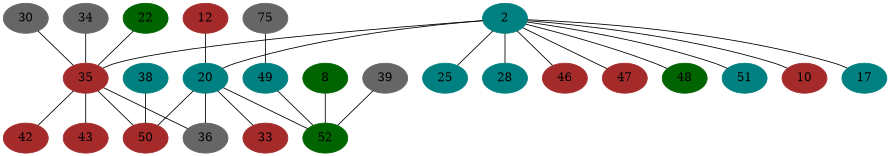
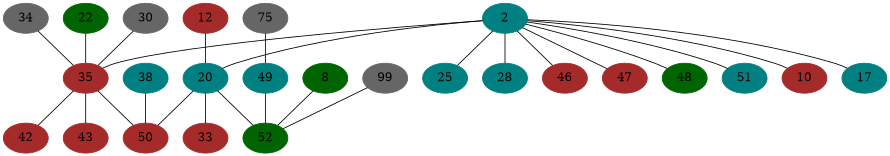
(385, 78) -> (385, 78)
(205, 138) -> none
